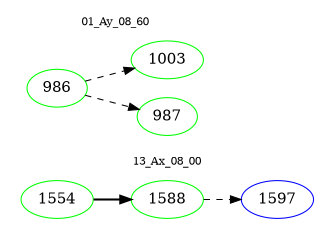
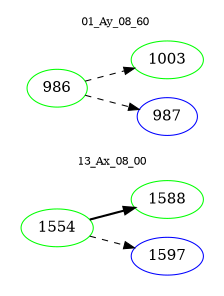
(167, 117) -> (167, 117)
(217, 199) -> (107, 241)
